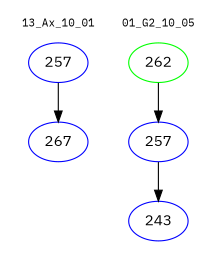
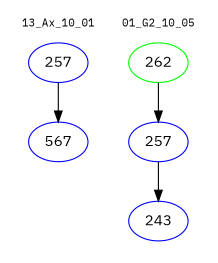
(58, 142) -> (58, 142)
